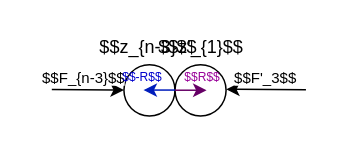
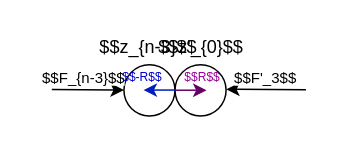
(201, 47) -> (201, 47)
